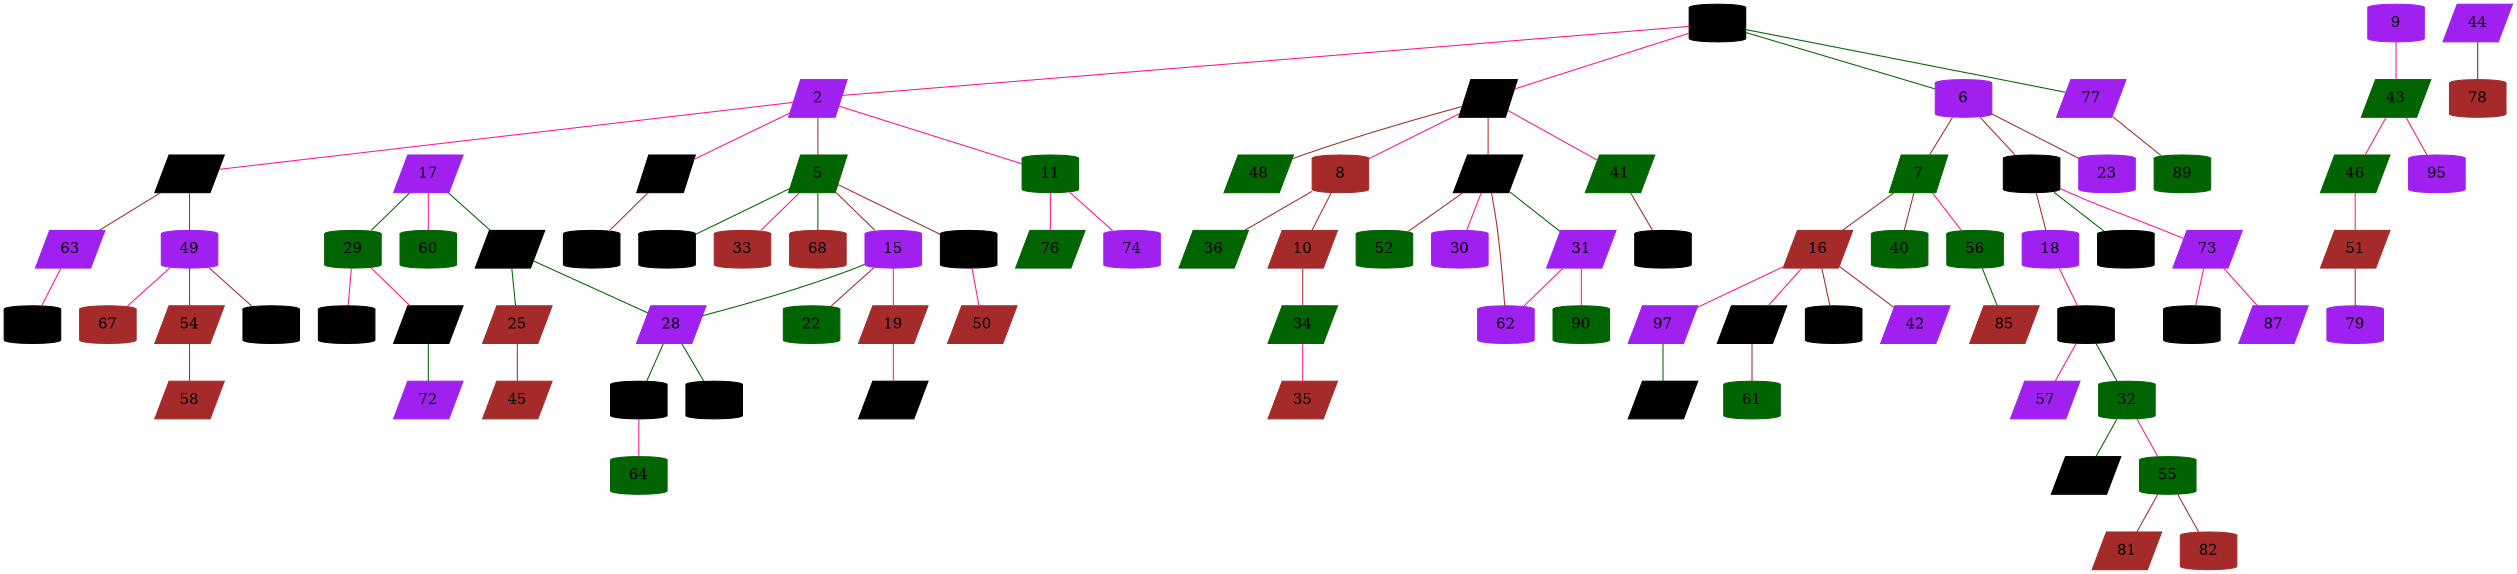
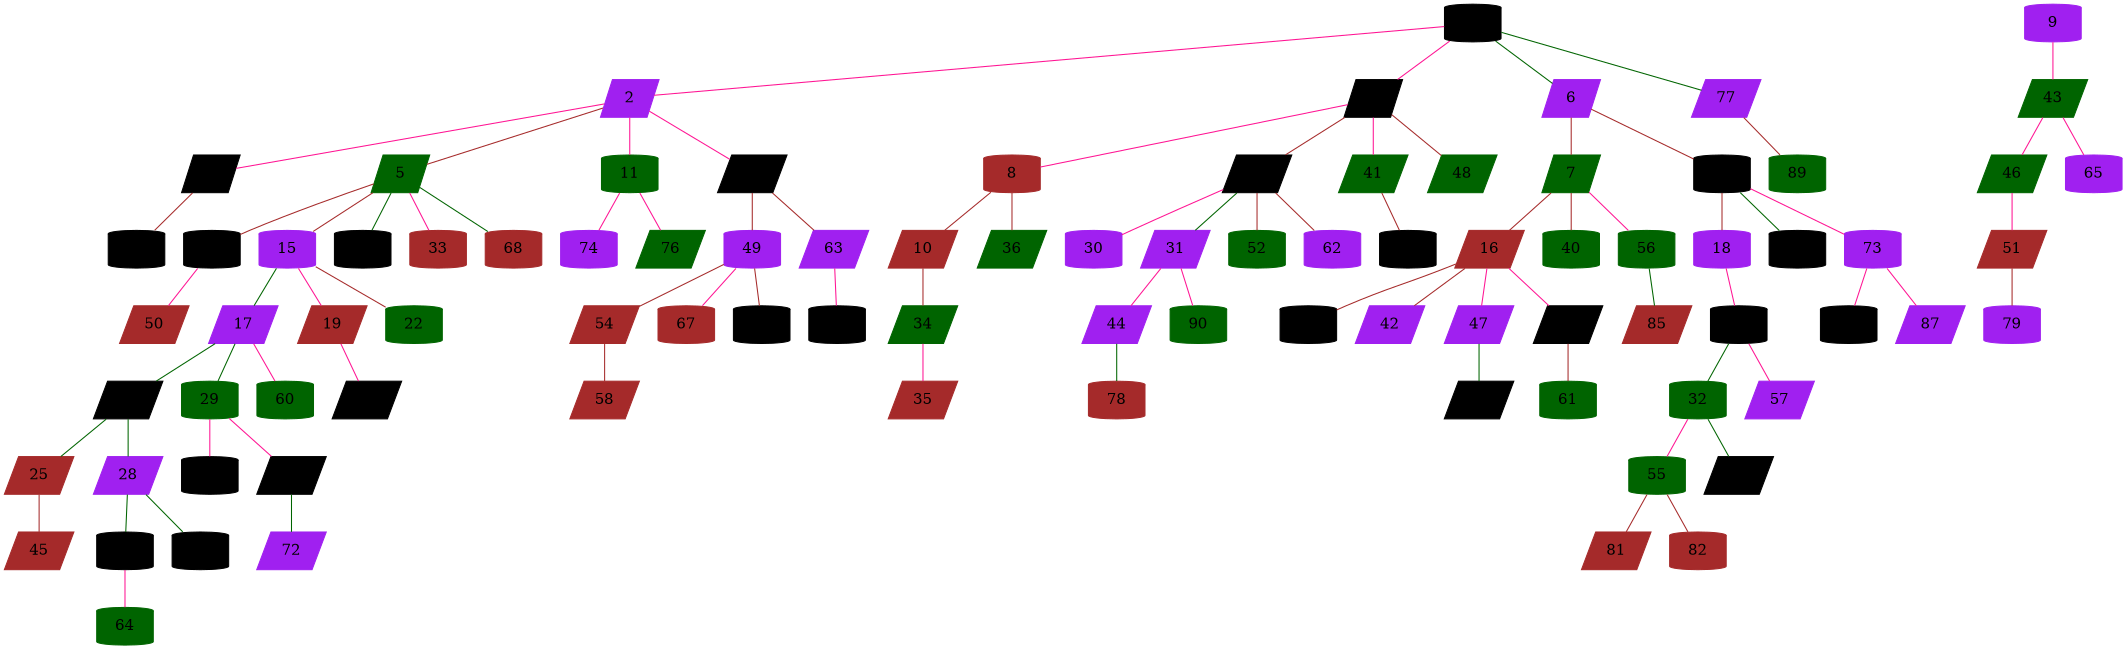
(1964, 98) -> (1571, 98)
(2107, 174) -> none
(2437, 174) -> (2094, 174)
(2208, 249) -> (1873, 249)
(1543, 287) -> (1146, 287)
(784, 292) -> (265, 287)
(1663, 325) -> (1479, 325)
